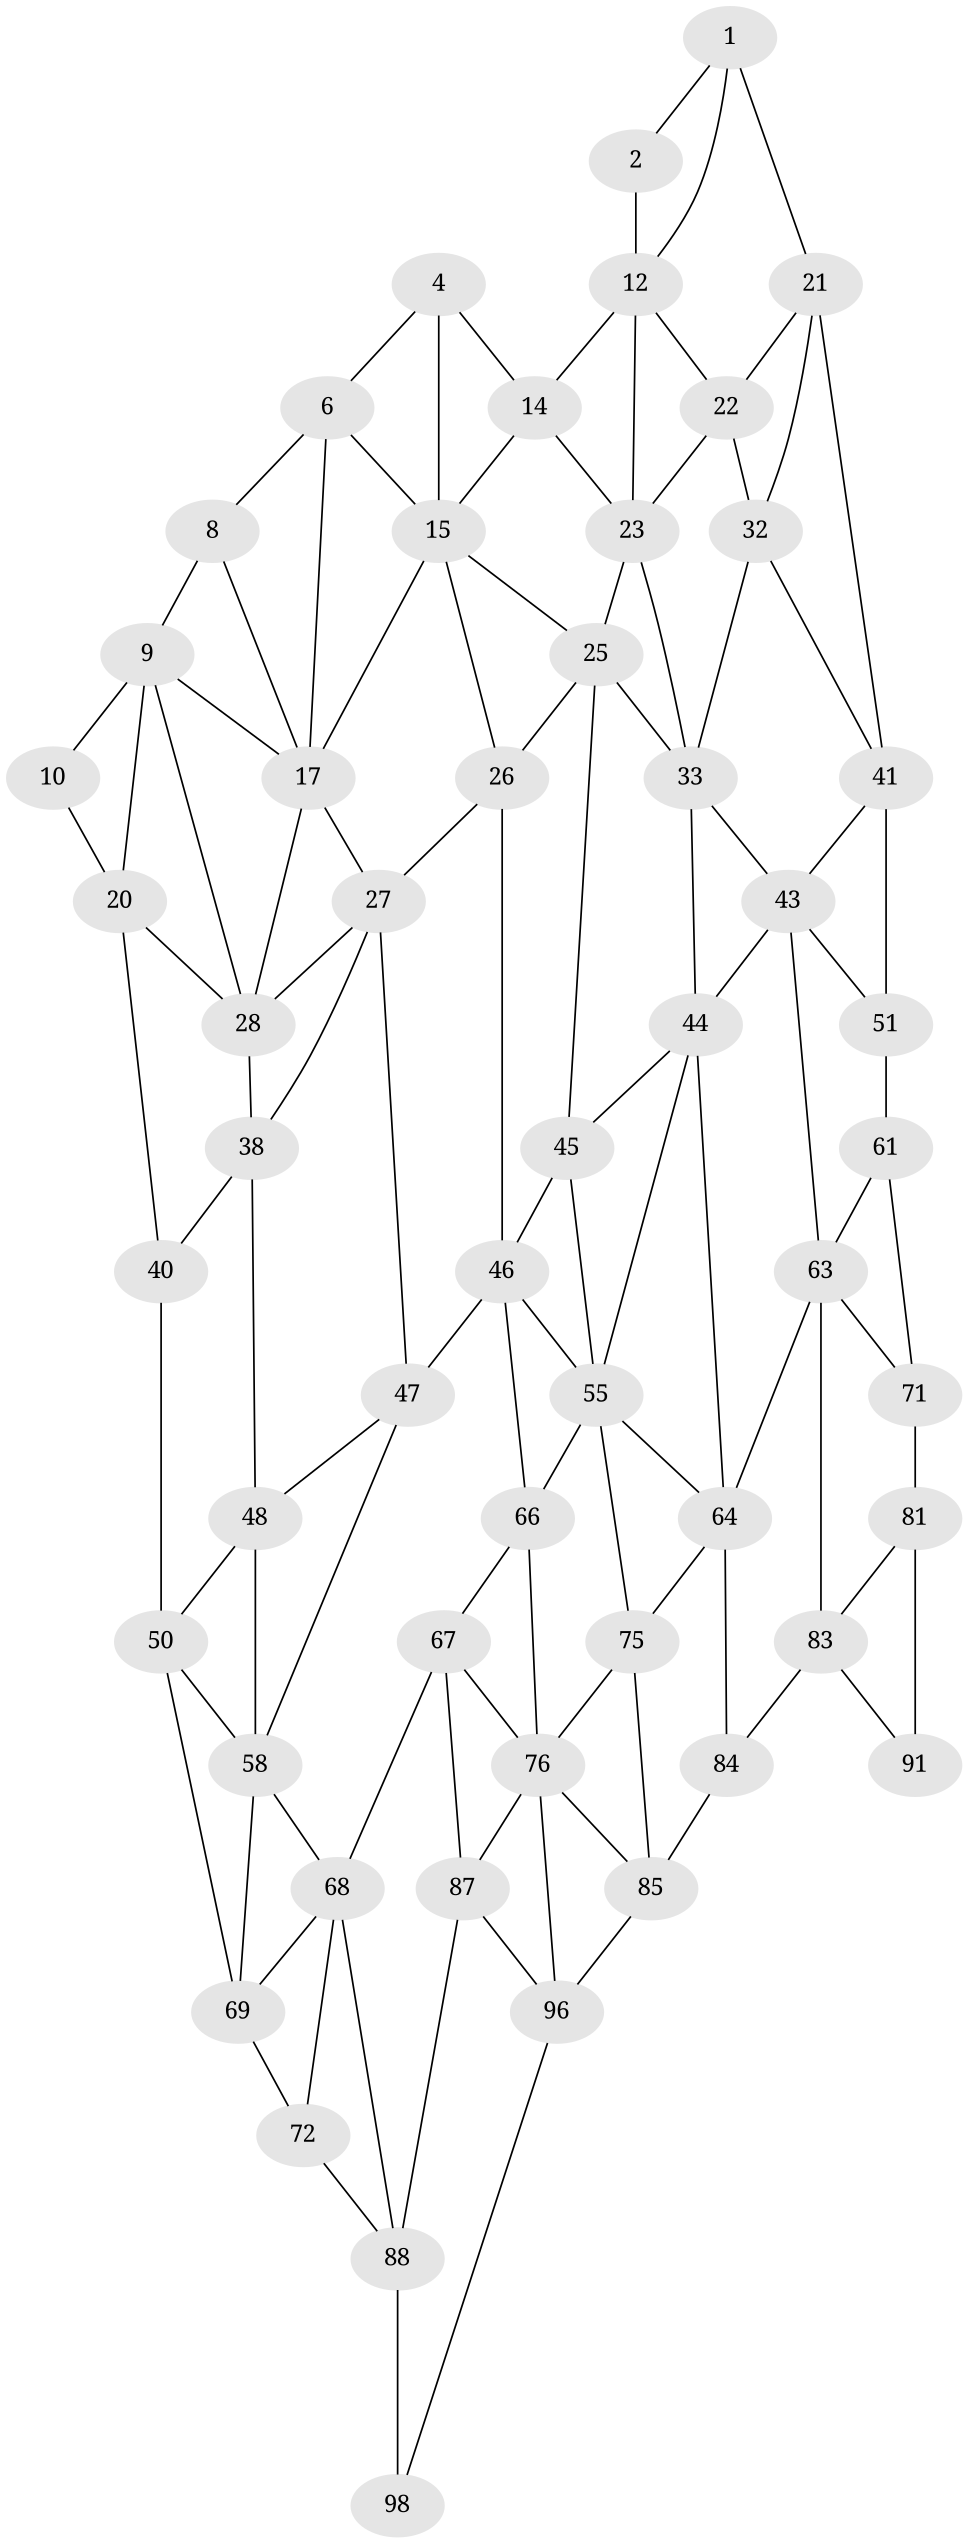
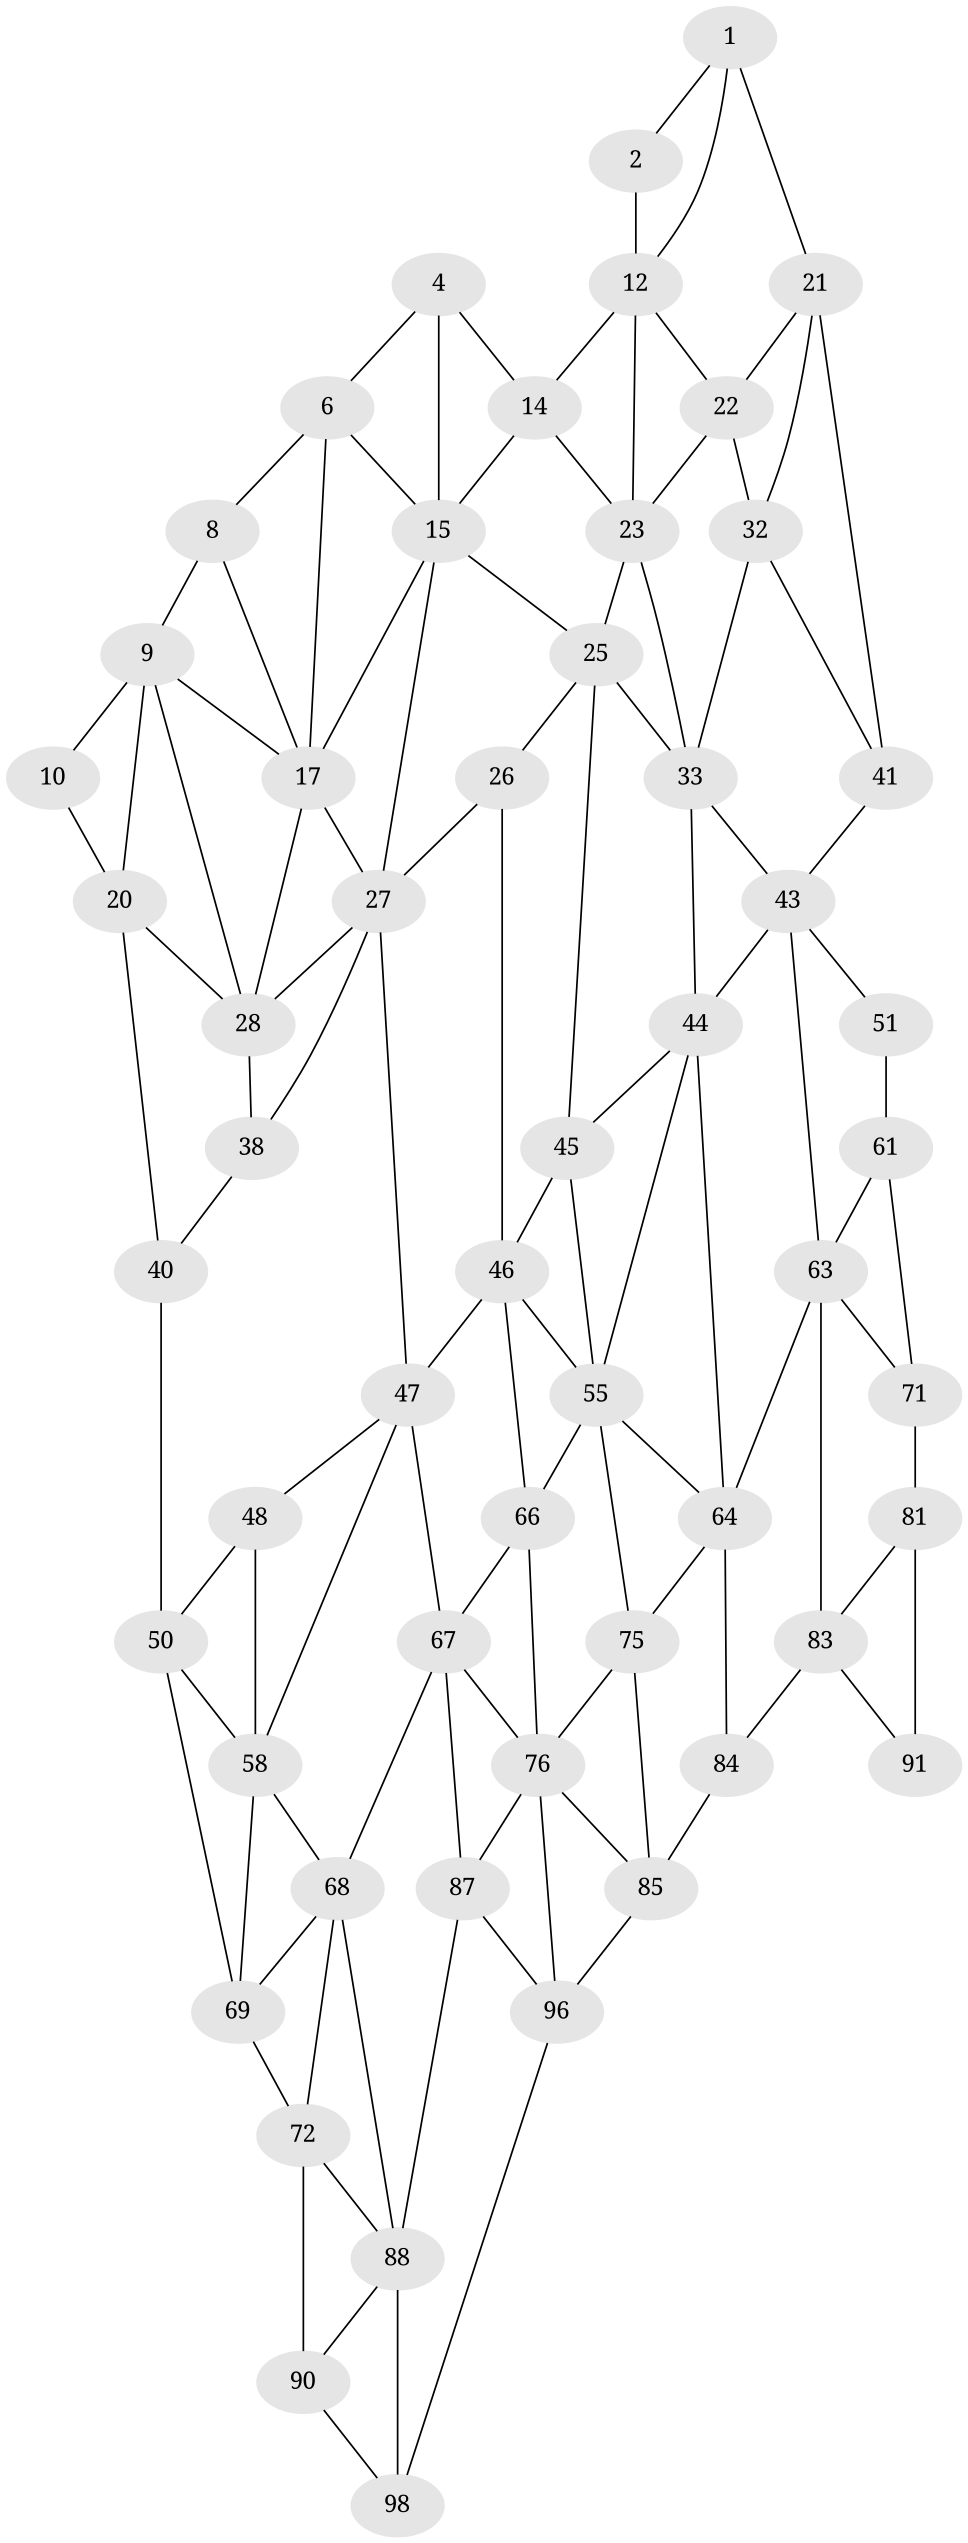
(470, 655) -> (409, 717)
(886, 901) -> none
(254, 1333) -> none
none -> (426, 1518)
none -> (303, 2382)
